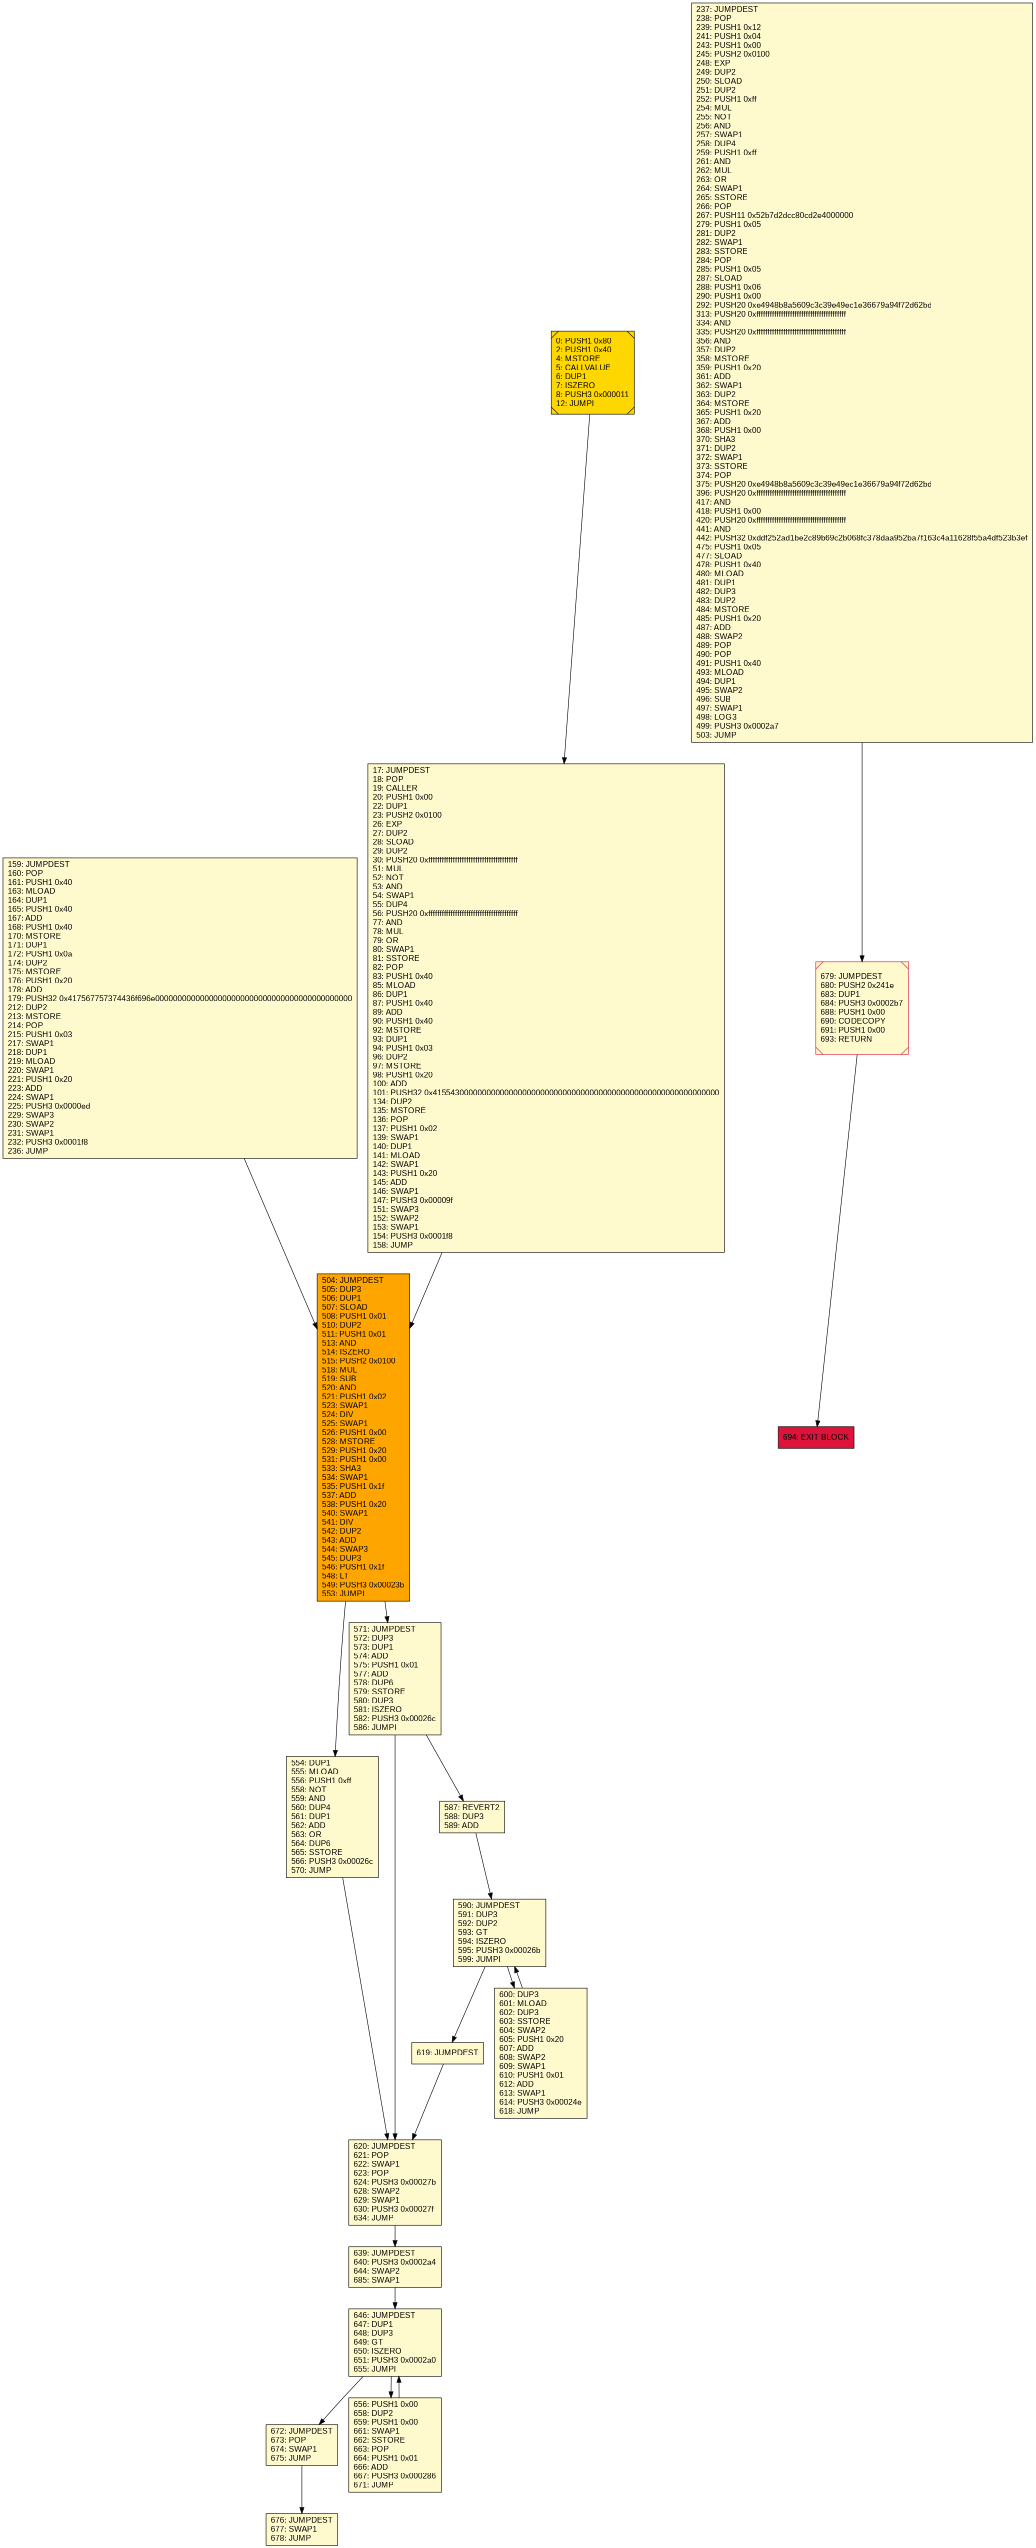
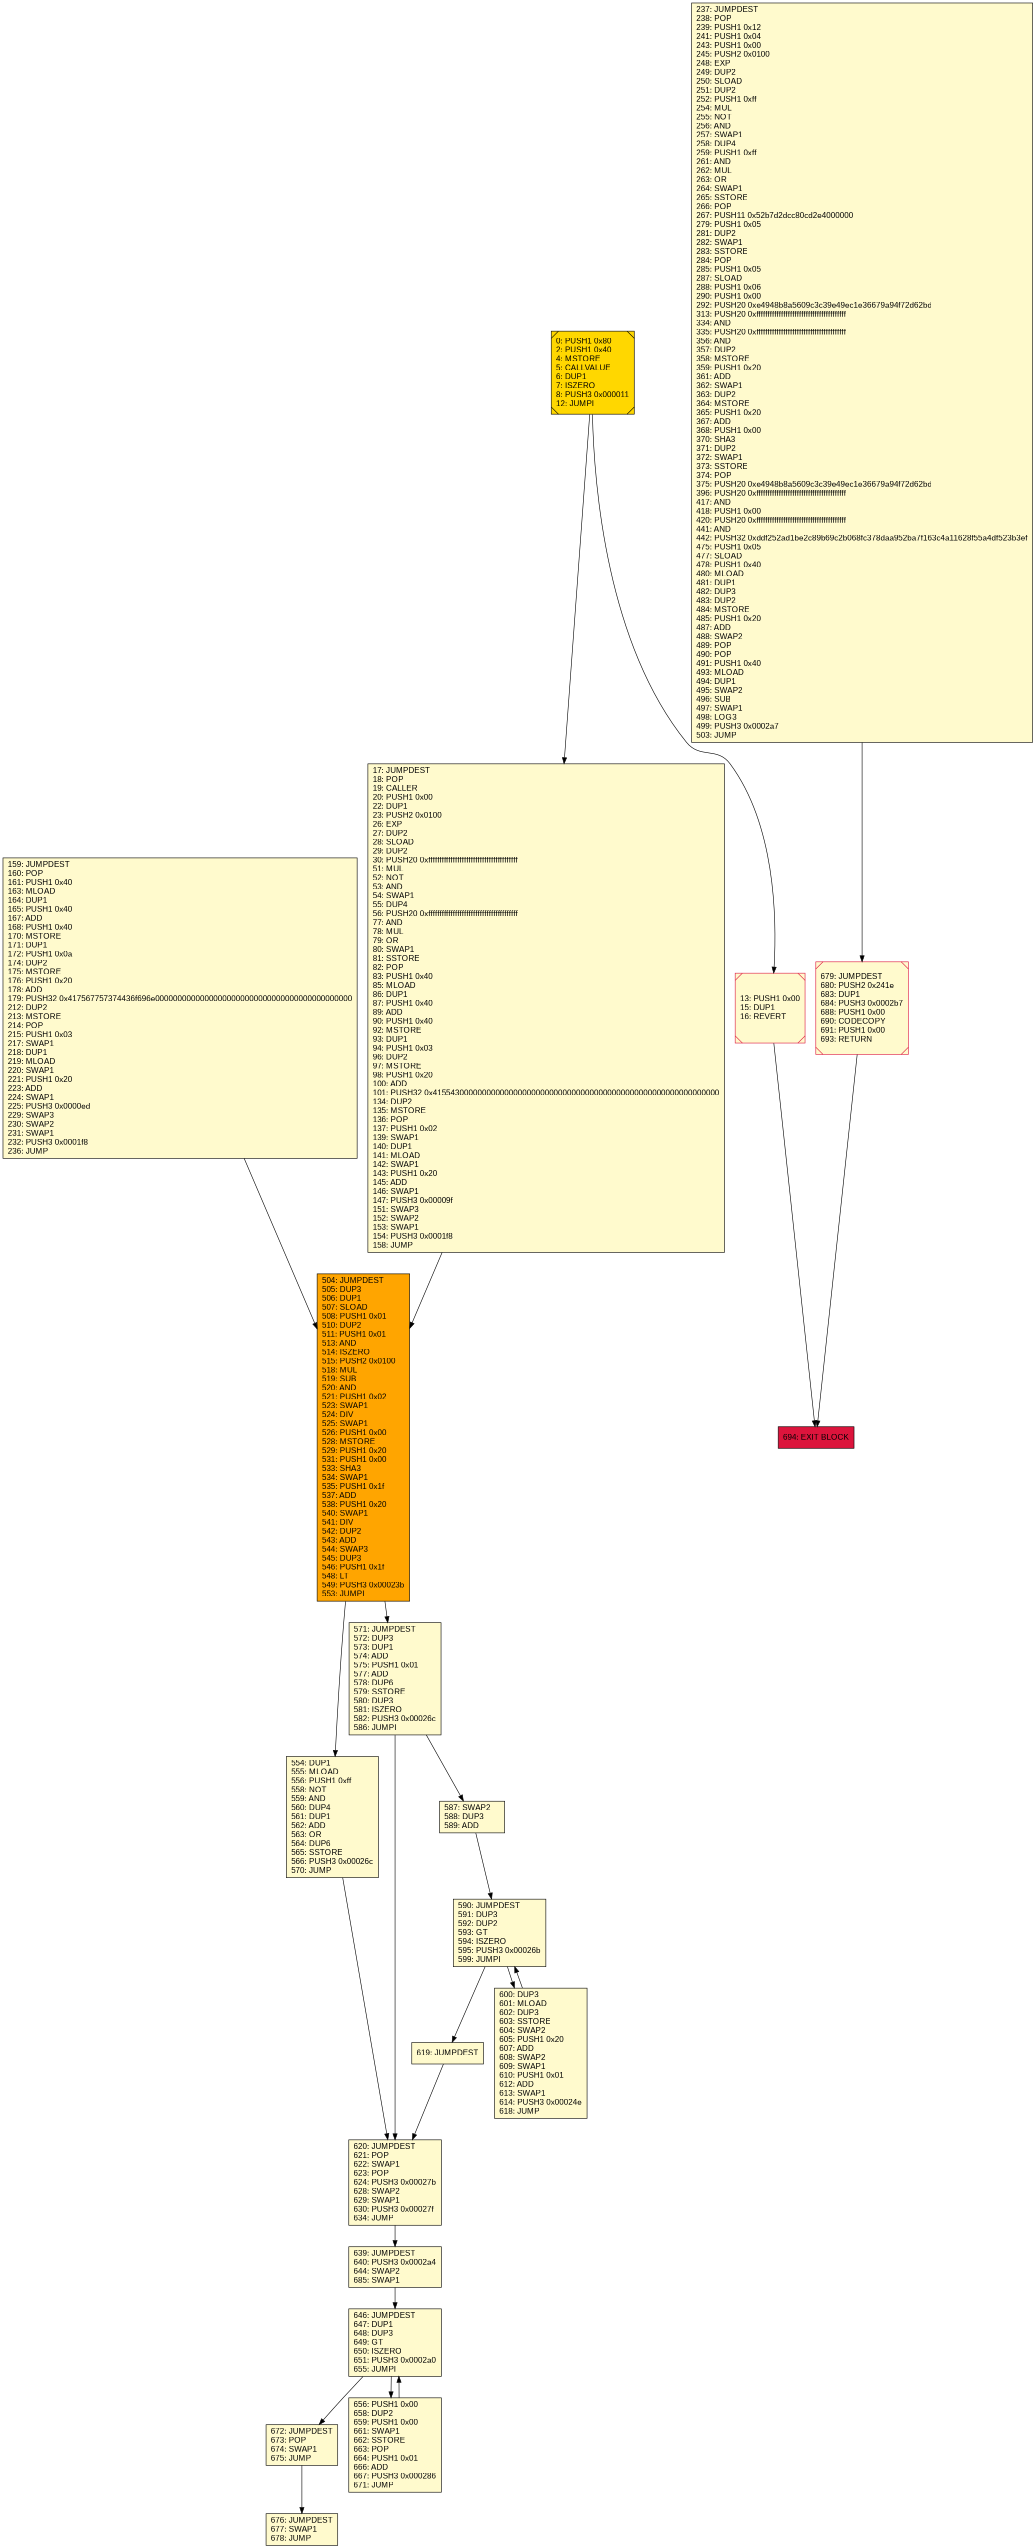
none -> (770, 1008)
(472, 1817) -> (472, 1817)
